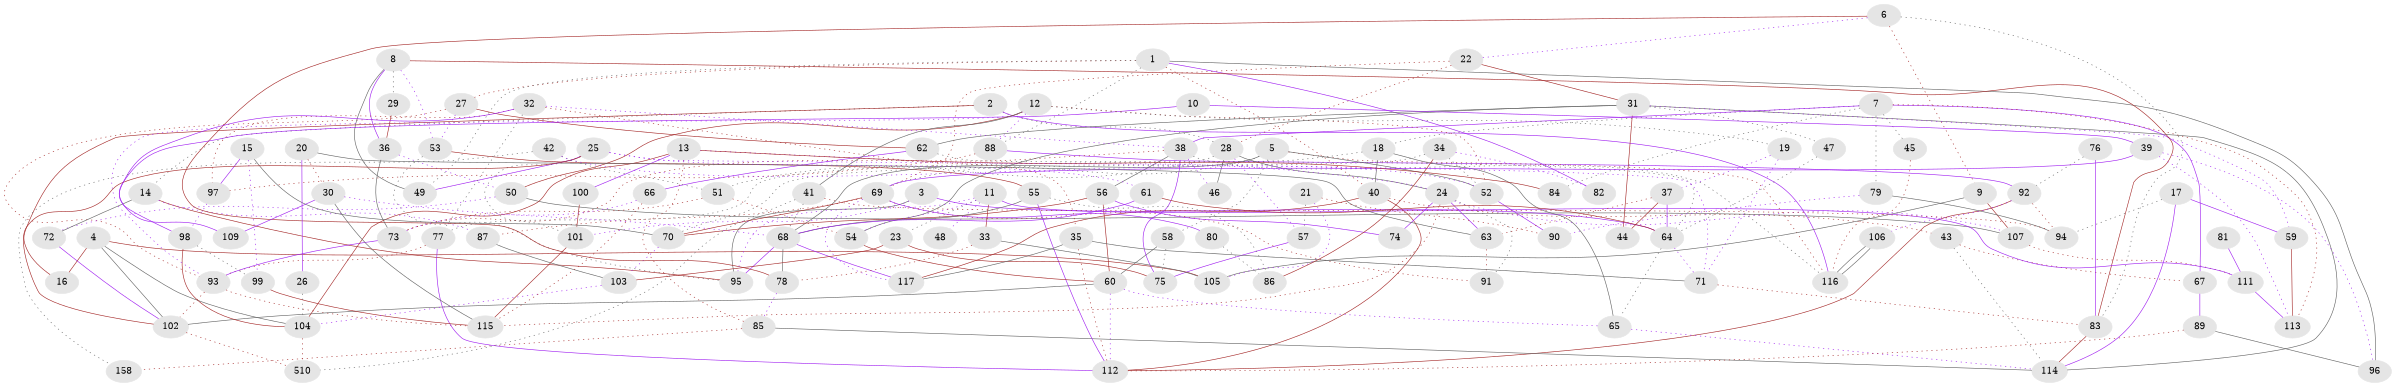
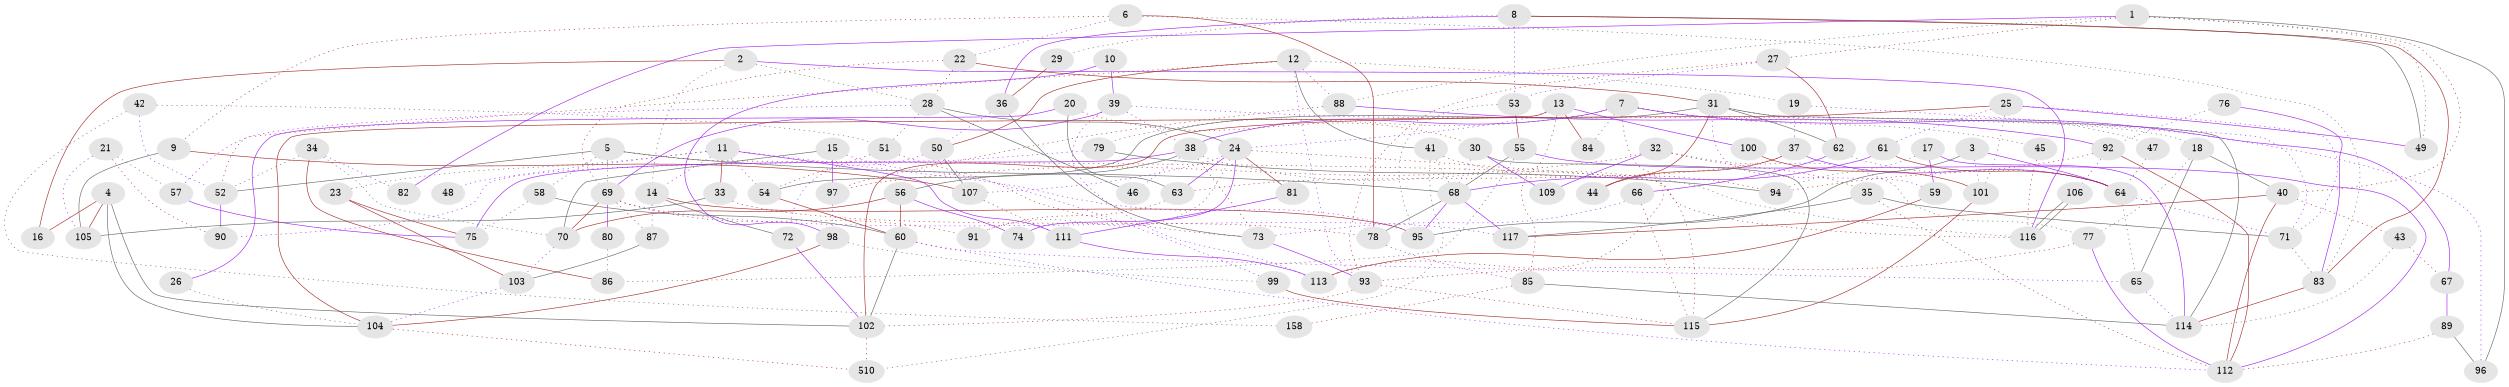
(948, 133) -> (1152, 127)
none -> (1264, 171)
none -> (680, 175)
